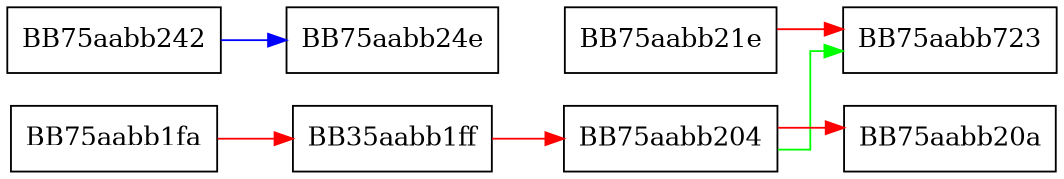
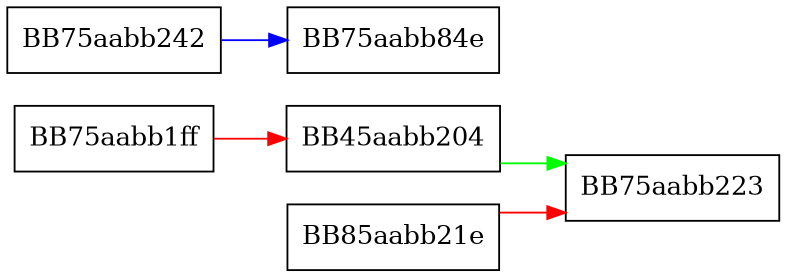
(392, 40) -> (393, 40)
(671, 40) -> (393, 237)
(950, 40) -> (673, 188)
(114, 139) -> none
(392, 139) -> (114, 139)
(671, 139) -> (393, 139)
(950, 139) -> none
